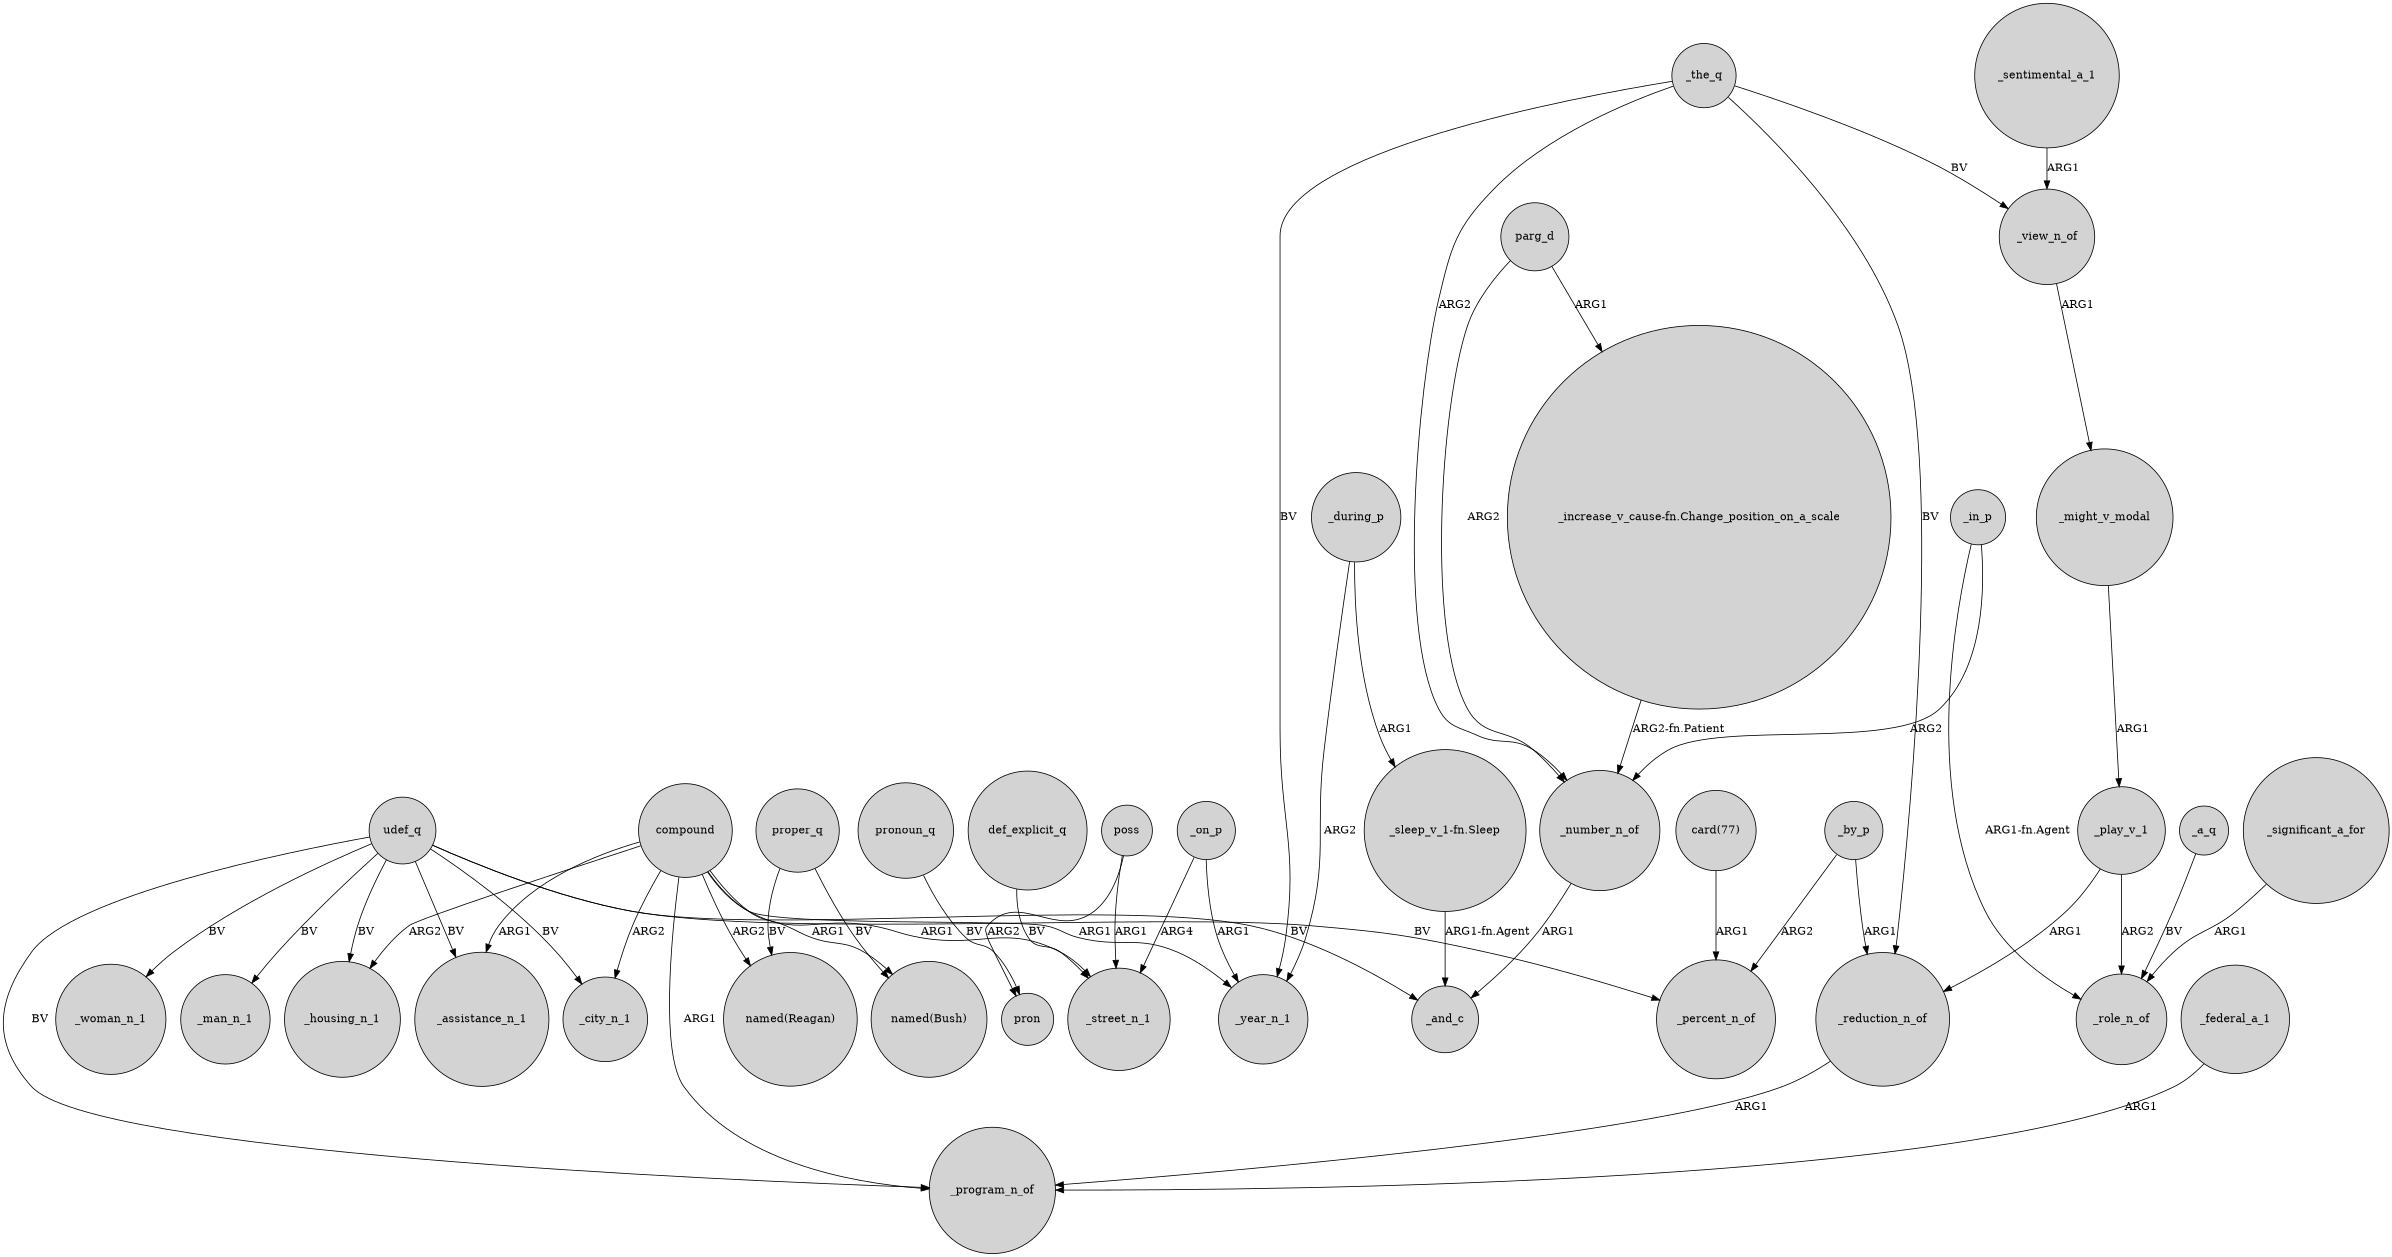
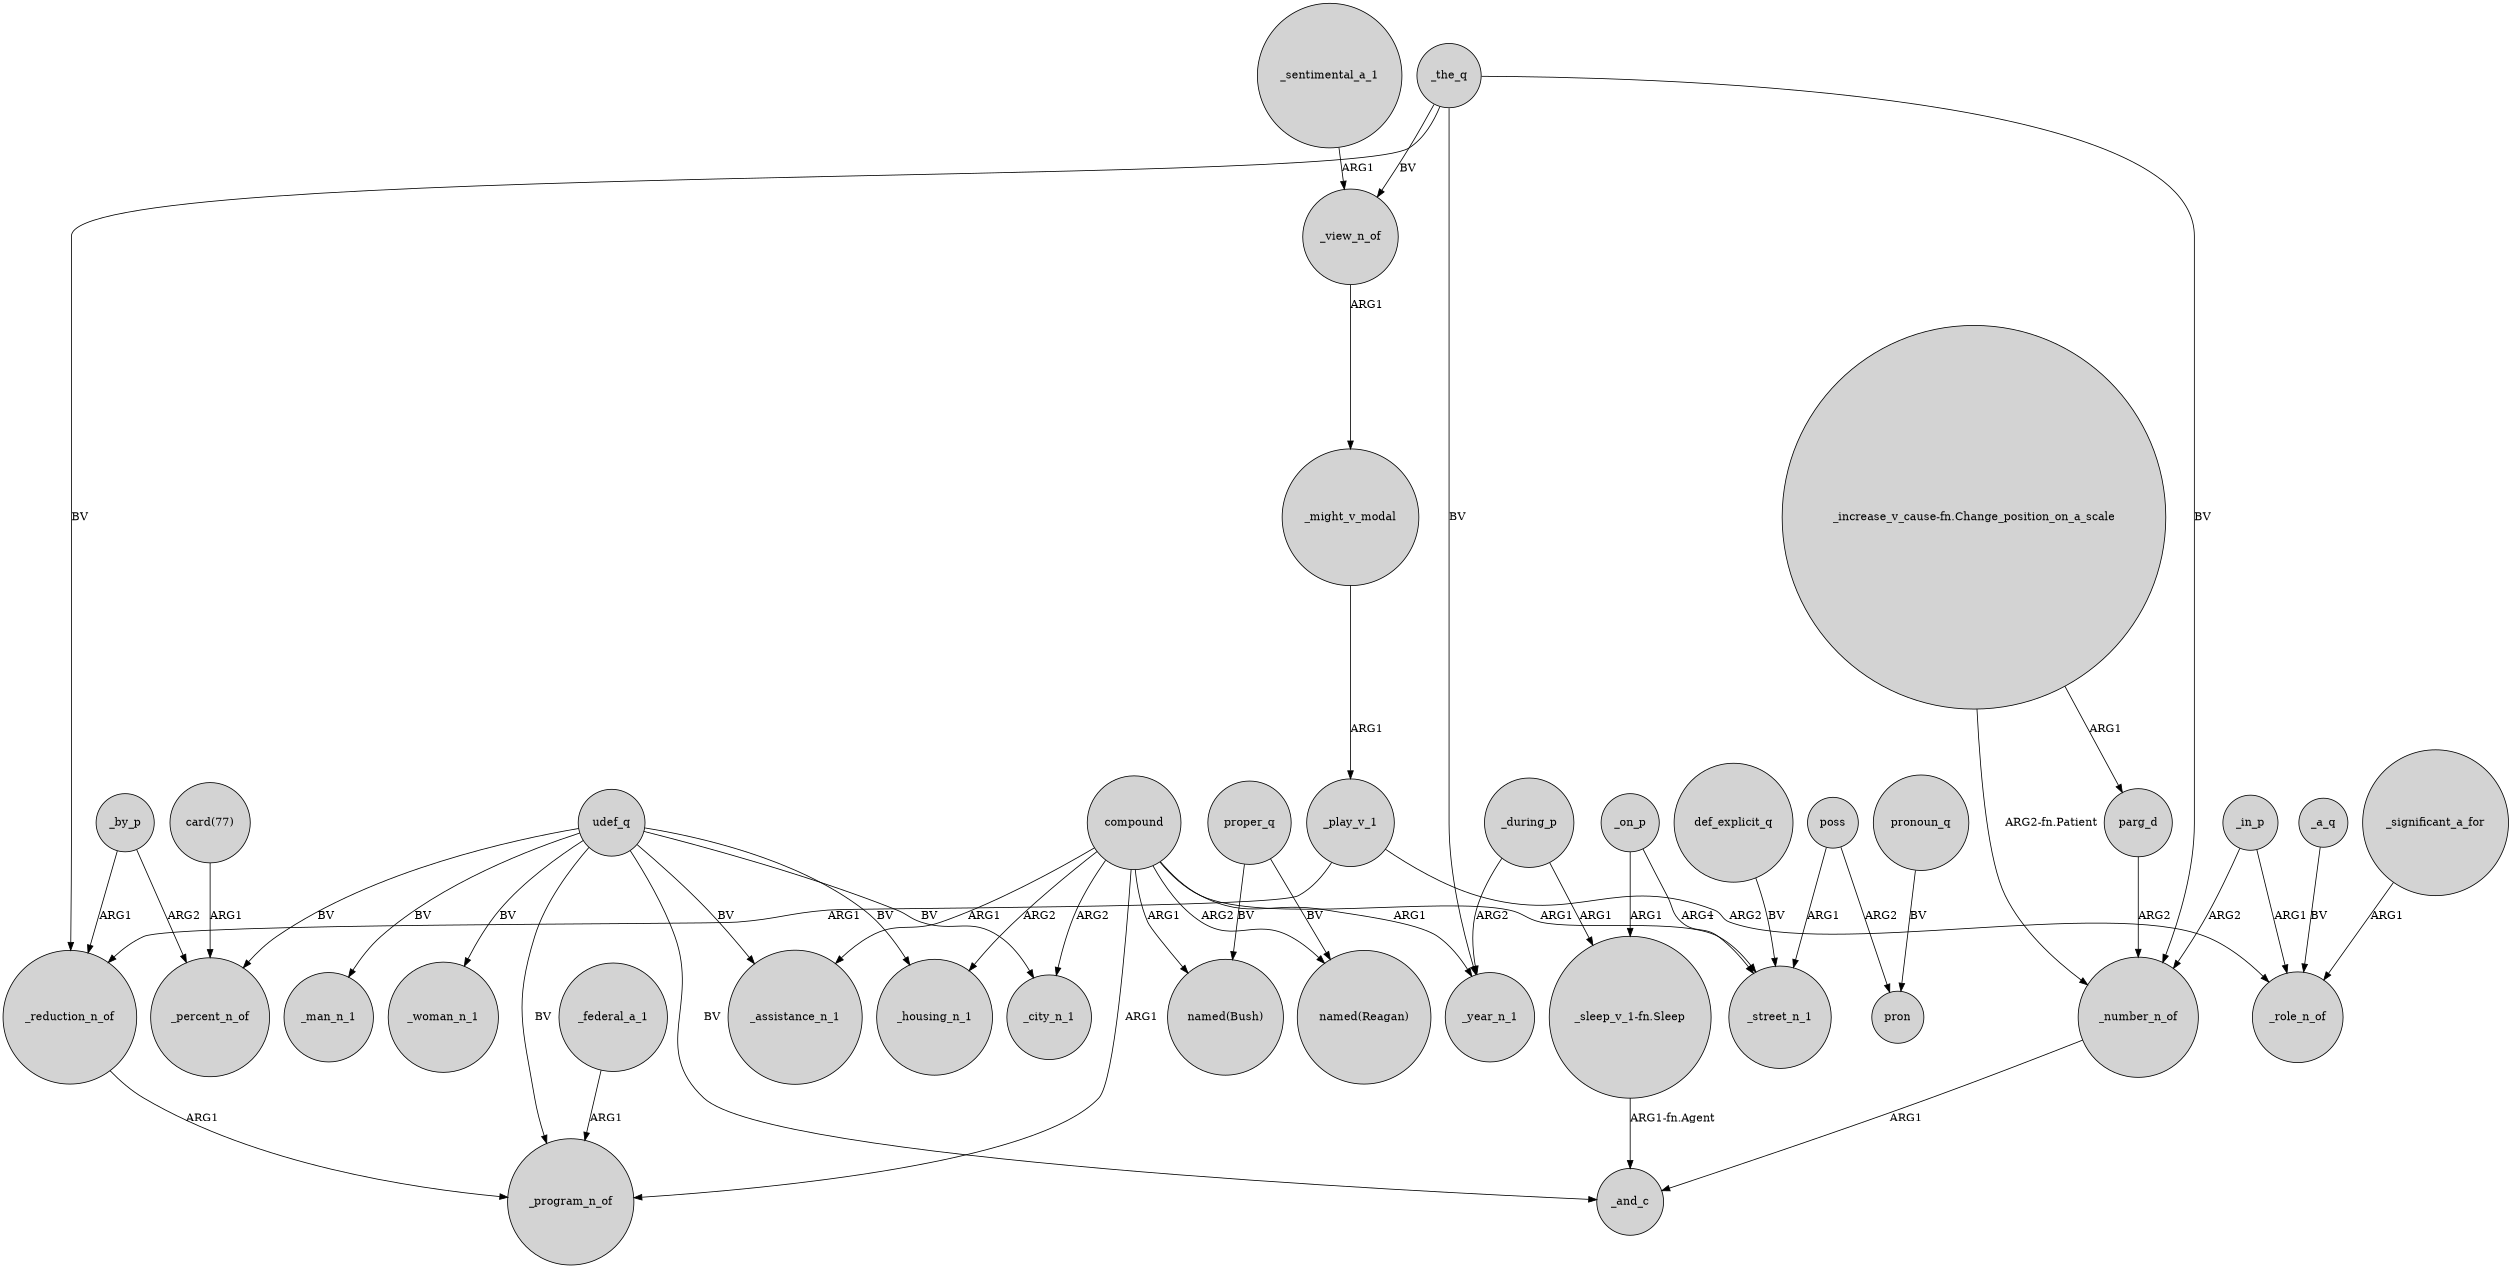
(1455, 305) -> (2203, 517)
(1575, 306) -> (2092, 736)
(2028, 831) -> (2291, 916)
(1212, 913) -> (1630, 890)
